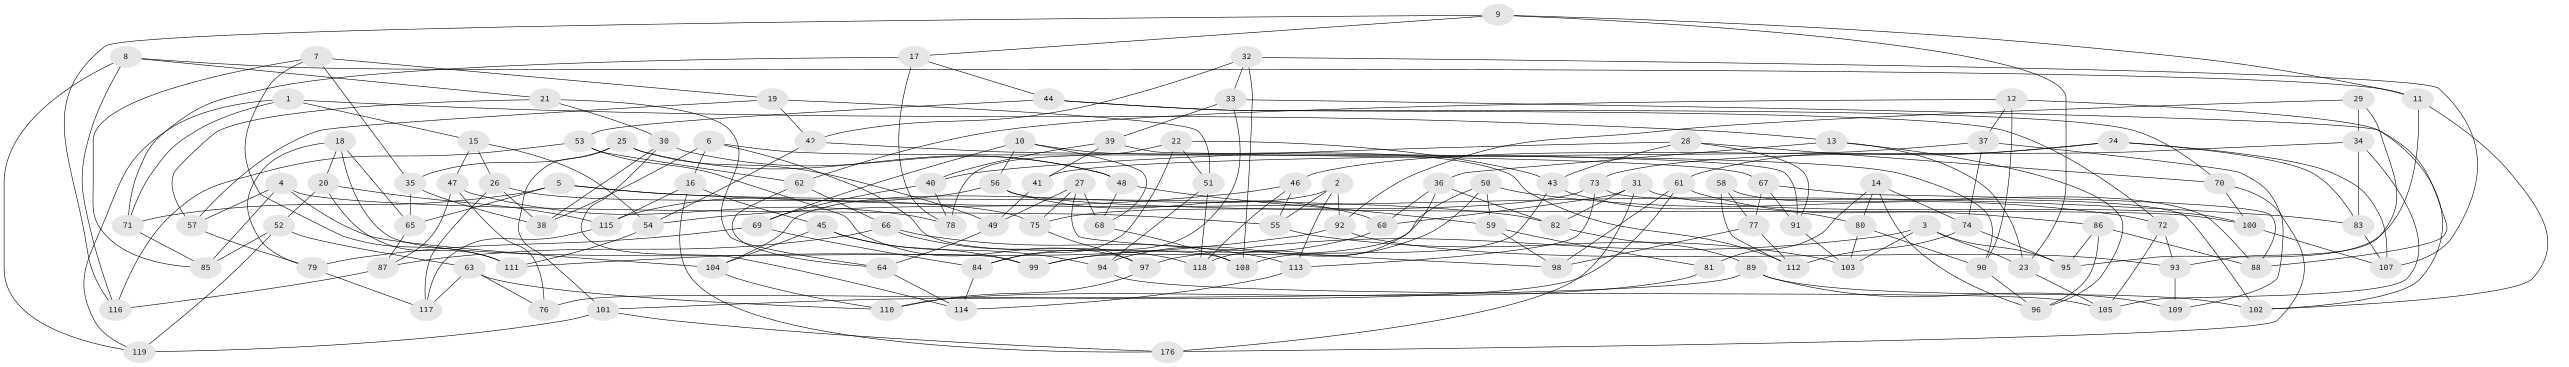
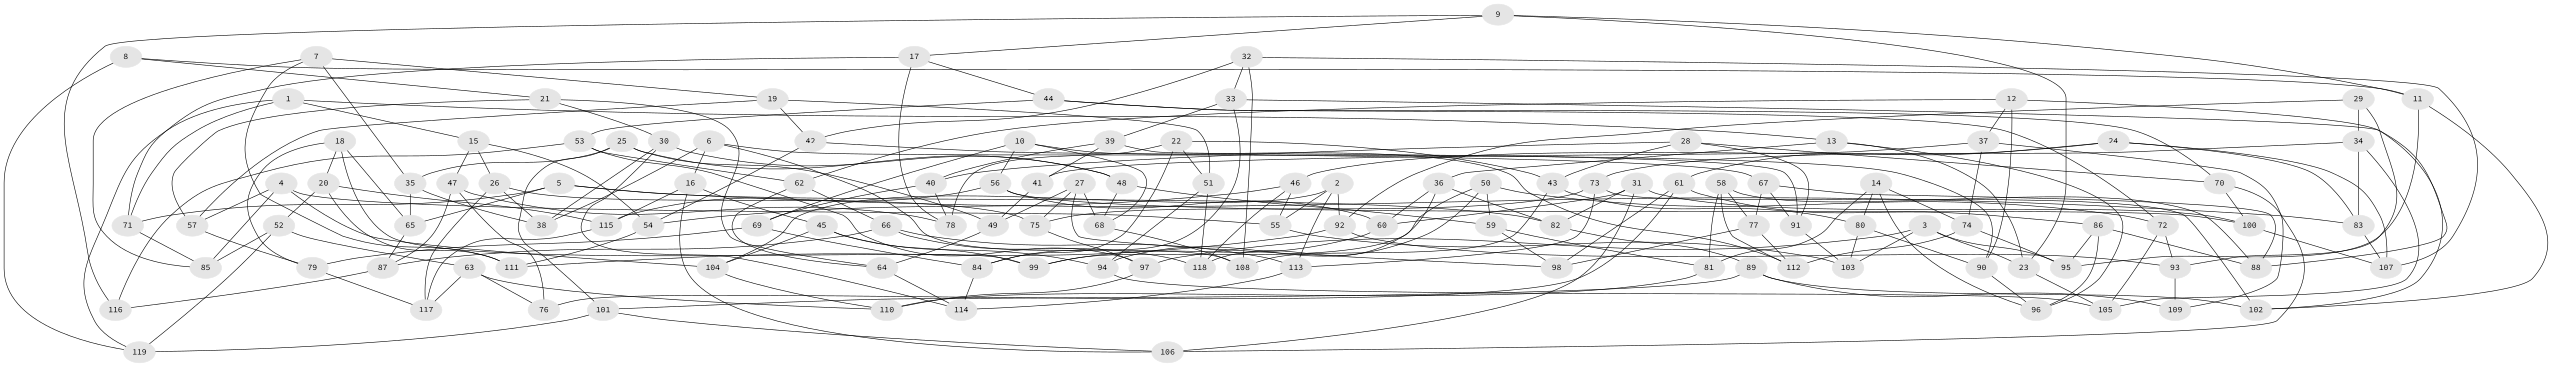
(82, 181) -> none
none -> (1712, 225)
(1168, 352) -> (1168, 352)
